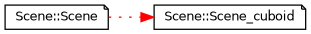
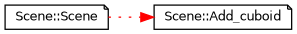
(230, 17) -> (223, 17)
